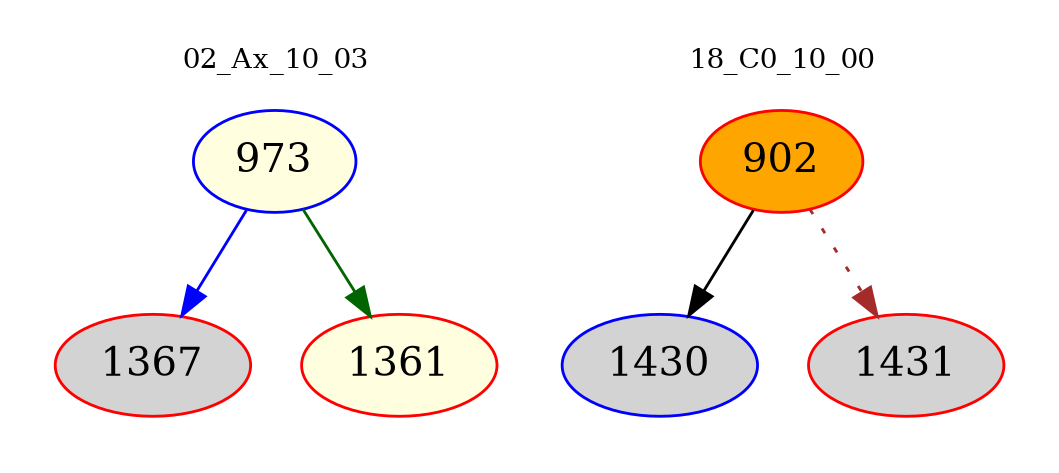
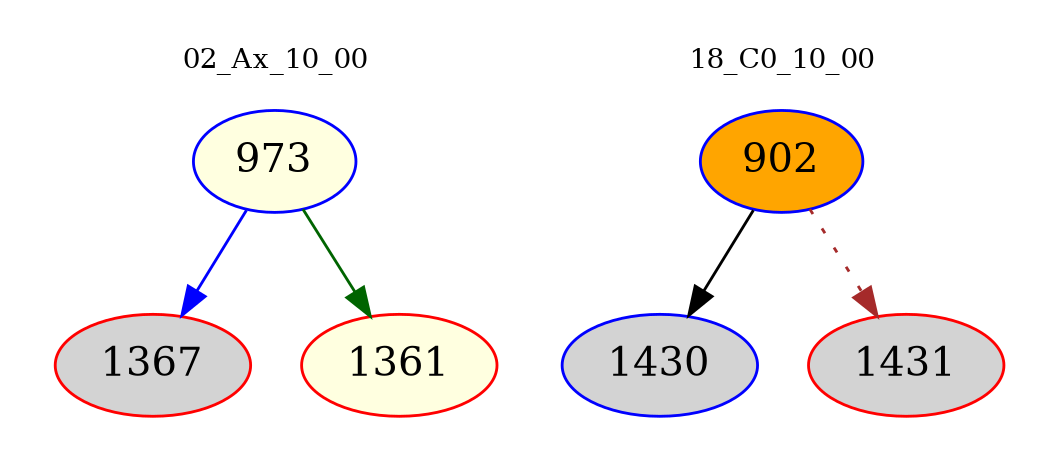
(276, 61) -> (276, 61)
(782, 161) -> (782, 161)
